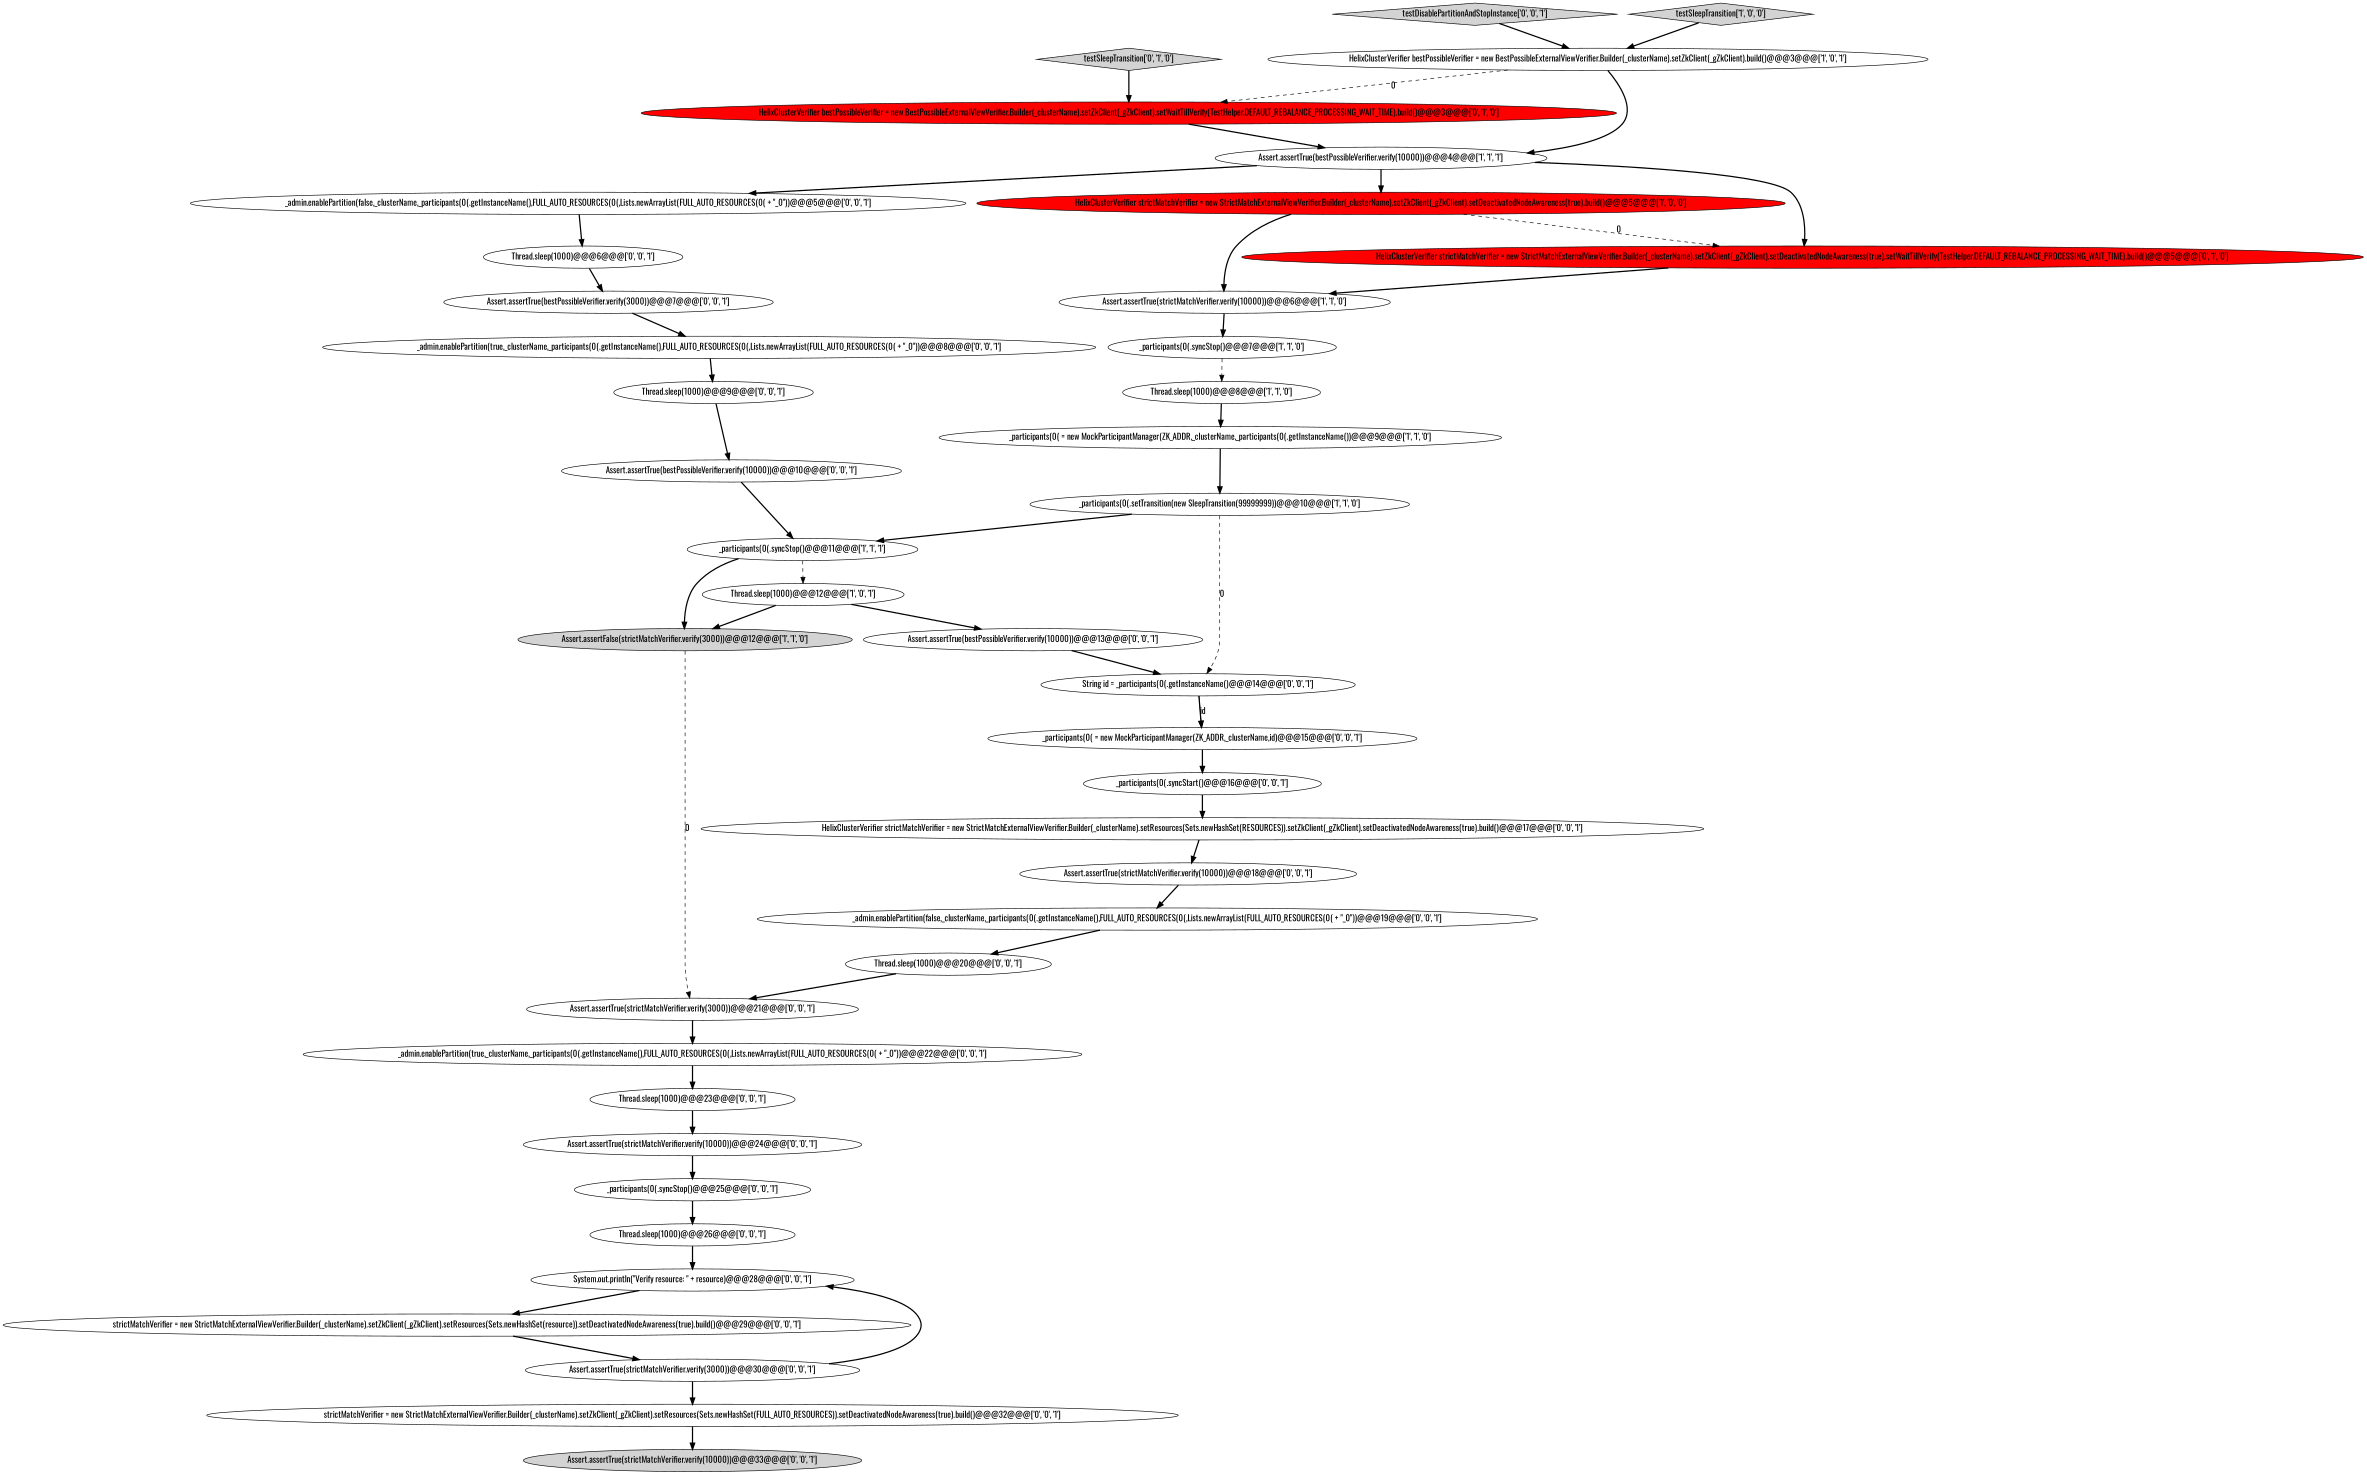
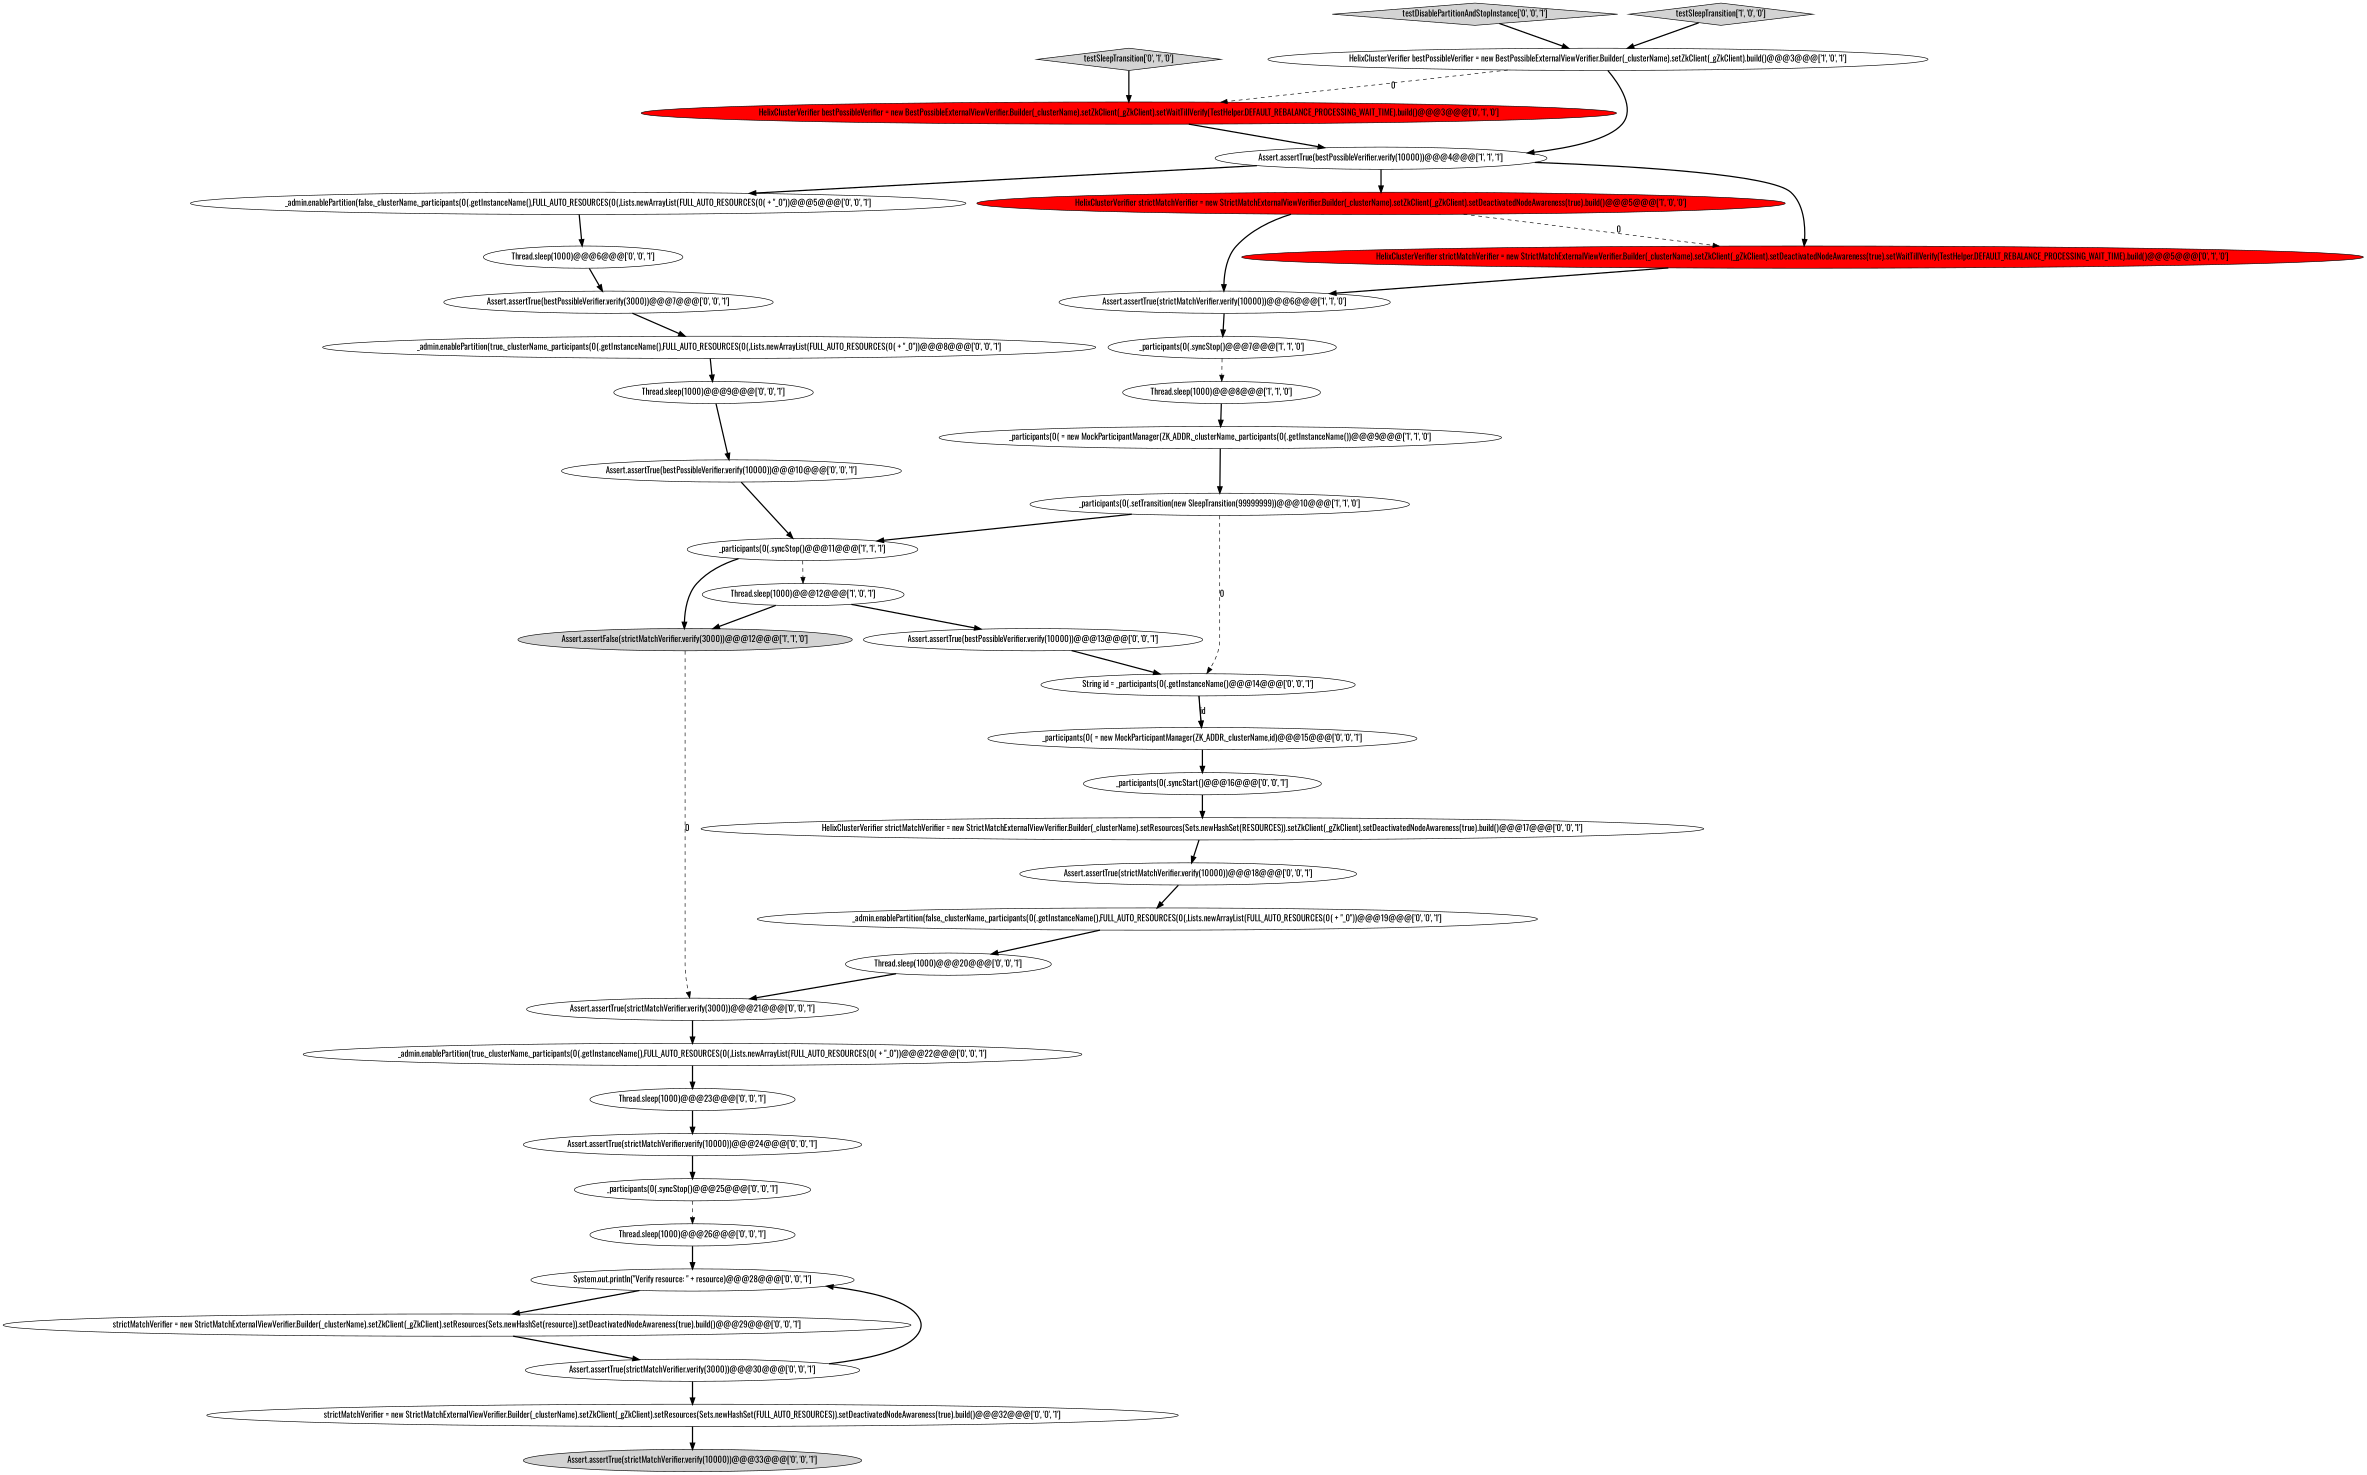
(693, 1209) -> (693, 1209)
